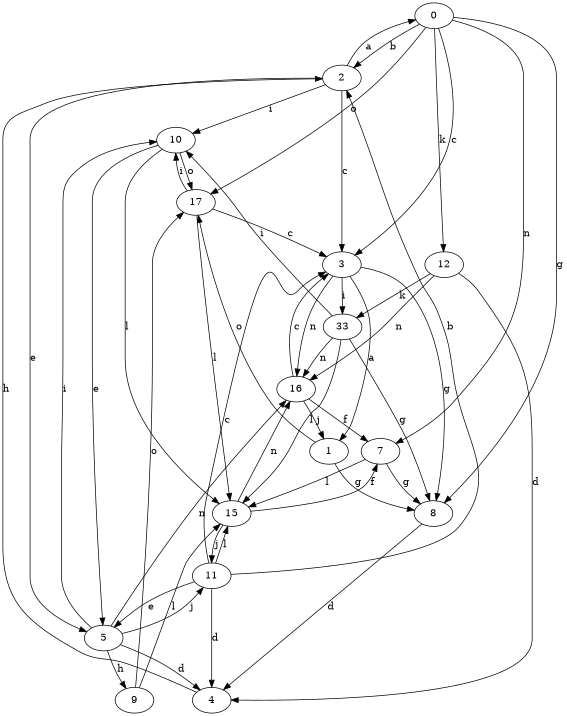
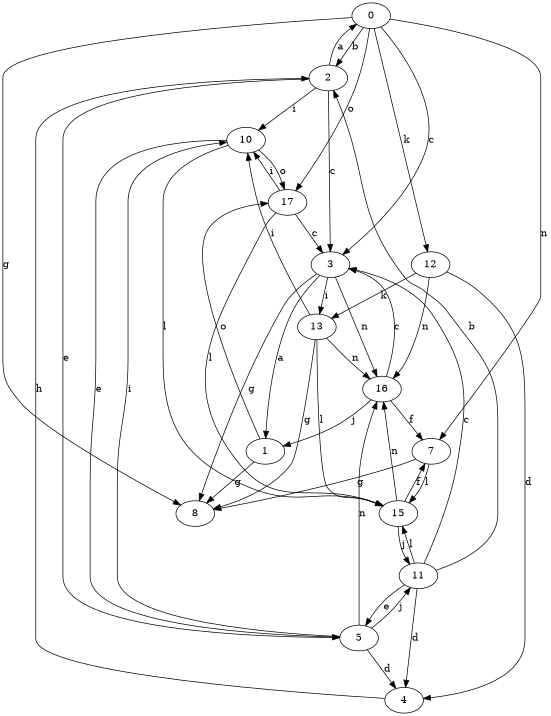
(343, 327) -> (317, 327)
(326, 604) -> none
(134, 700) -> none
